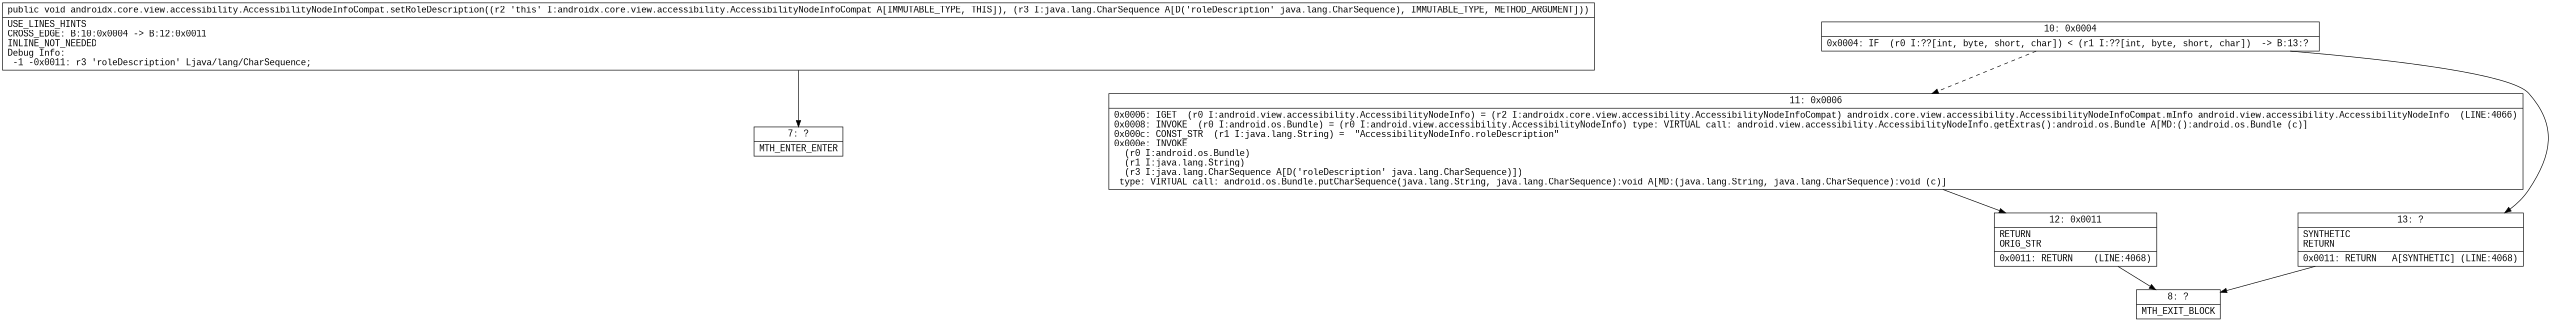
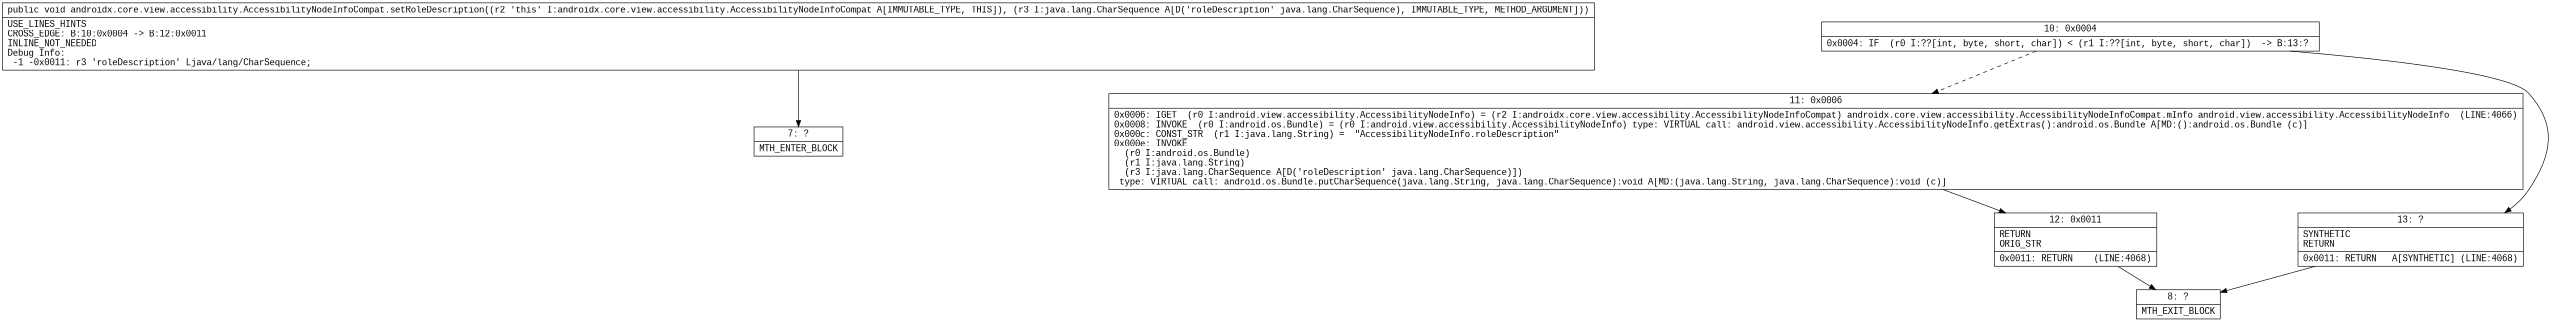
(798, 149) -> (798, 149)
